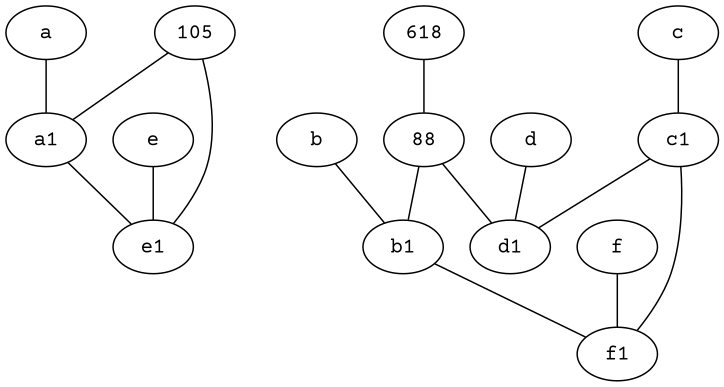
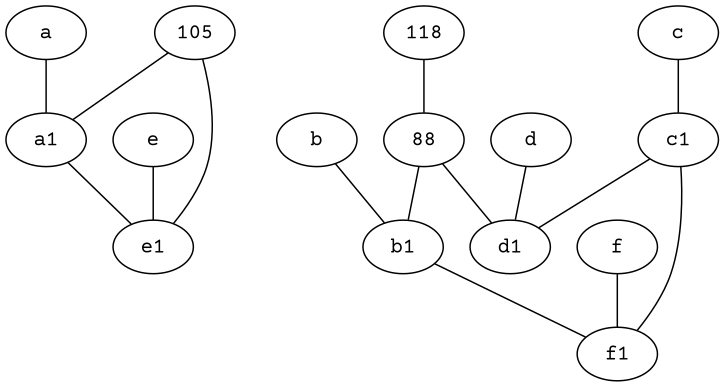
(424, 33) -> (424, 33)
